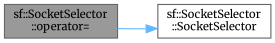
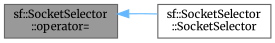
(132, 29) -> (143, 14)
